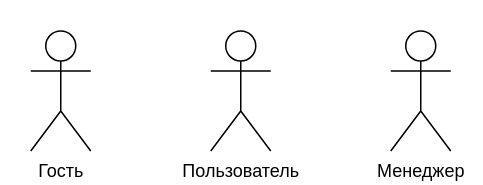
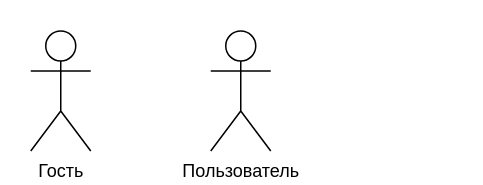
(421, 91) -> none
